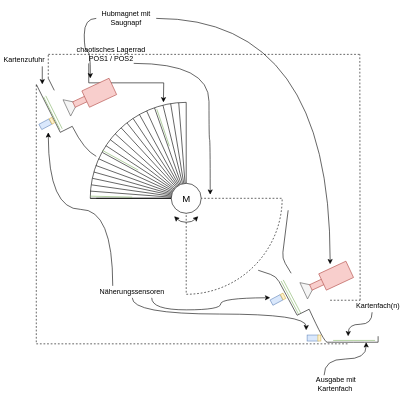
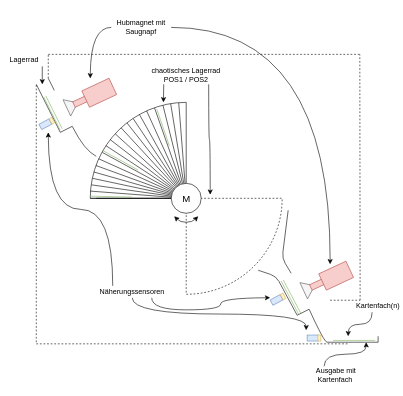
(126, 18) -> (141, 27)
(111, 54) -> (186, 75)
(24, 60) -> (24, 60)
(336, 384) -> (336, 375)
